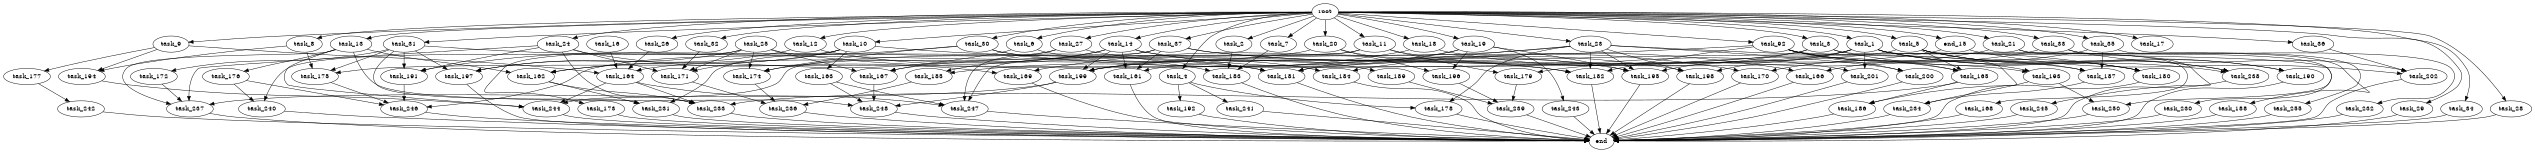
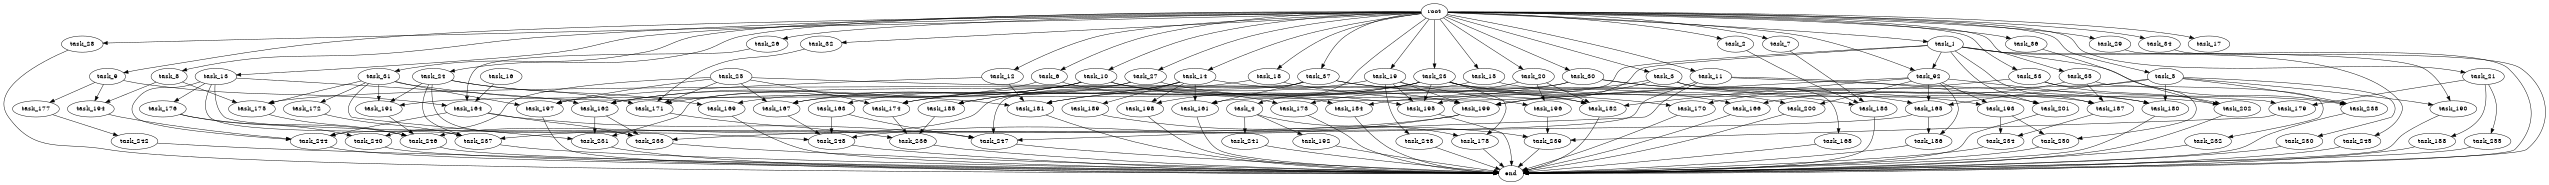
(1955, 44) -> (1484, 76)
(976, 61) -> (1417, 93)
(1787, 61) -> (1938, 58)
